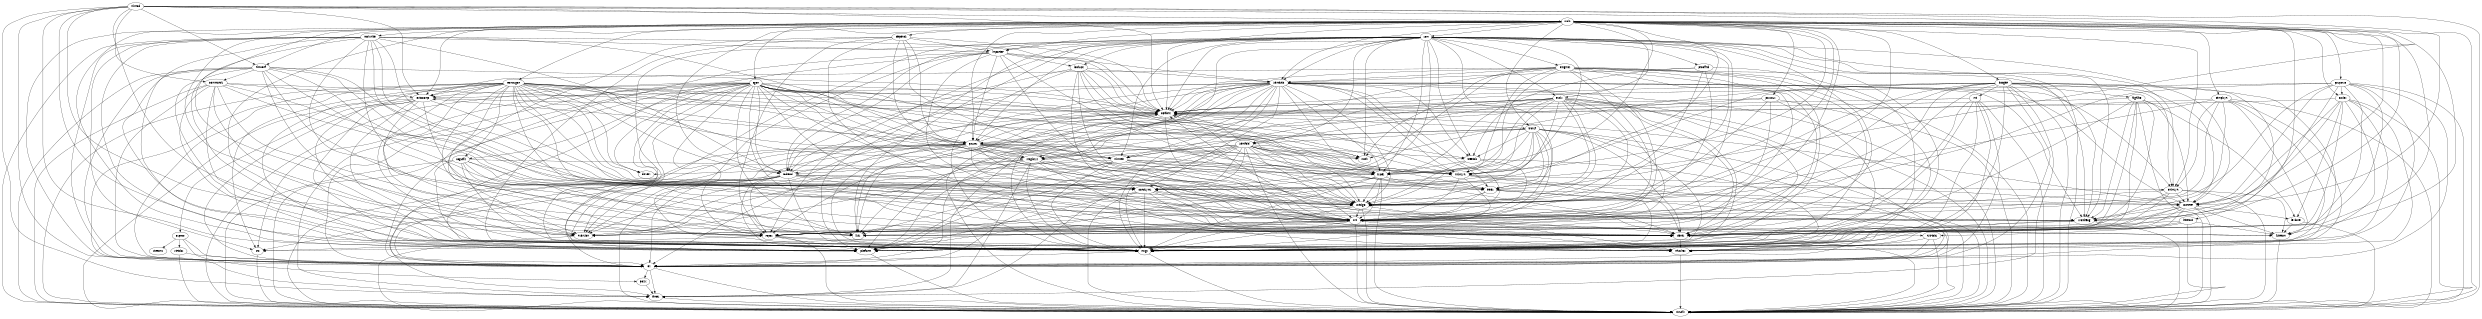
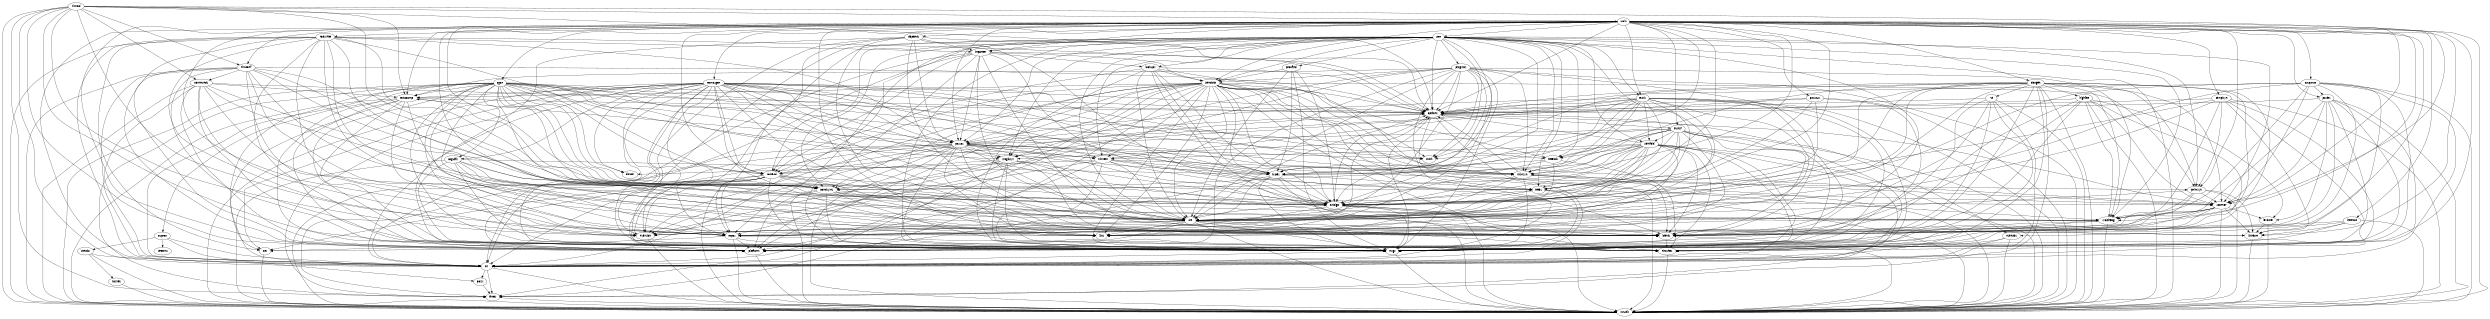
none -> (116, 282)
